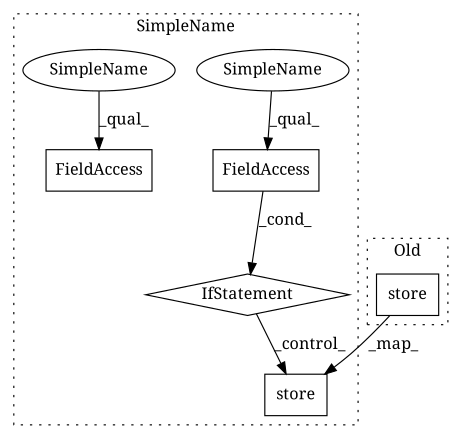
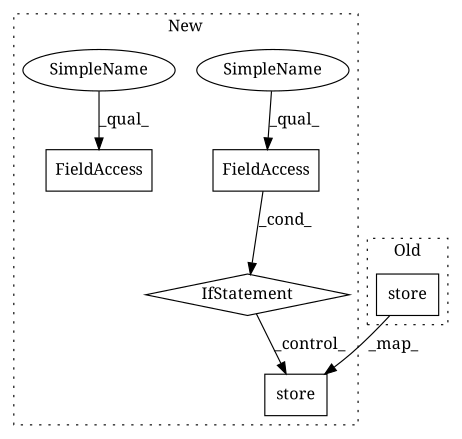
(186, 27) -> (186, 27)
